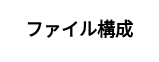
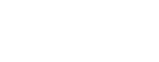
(79, 30) -> none
